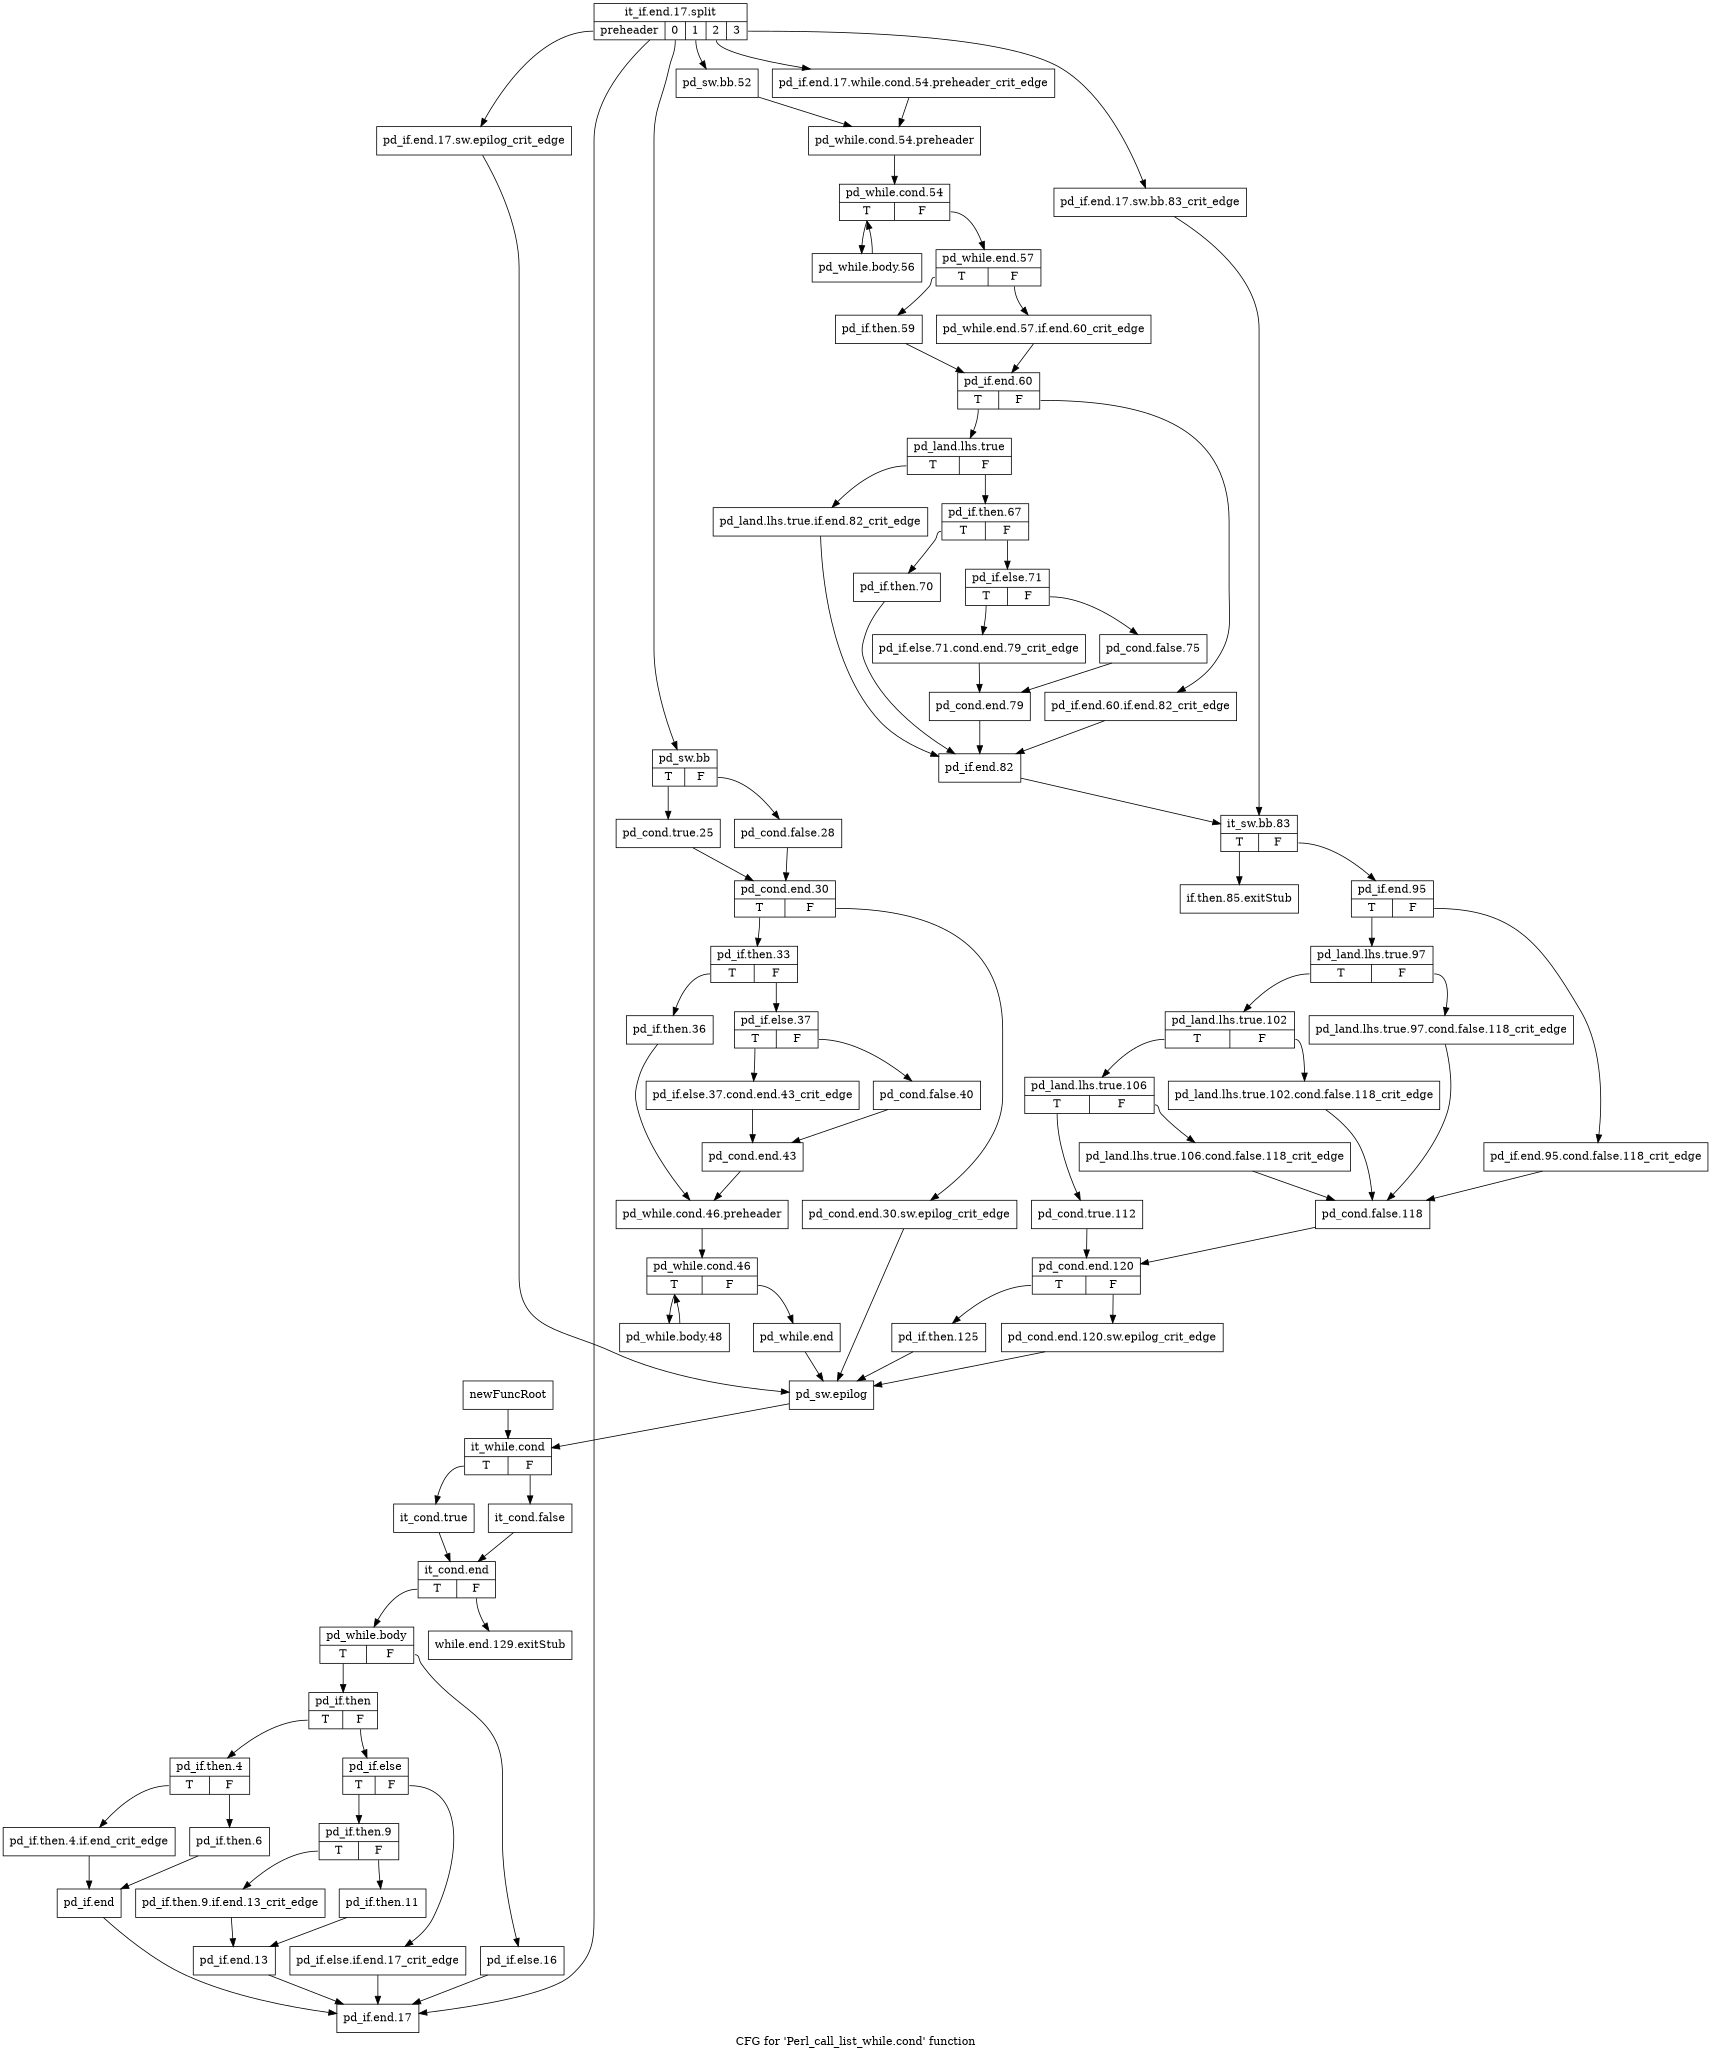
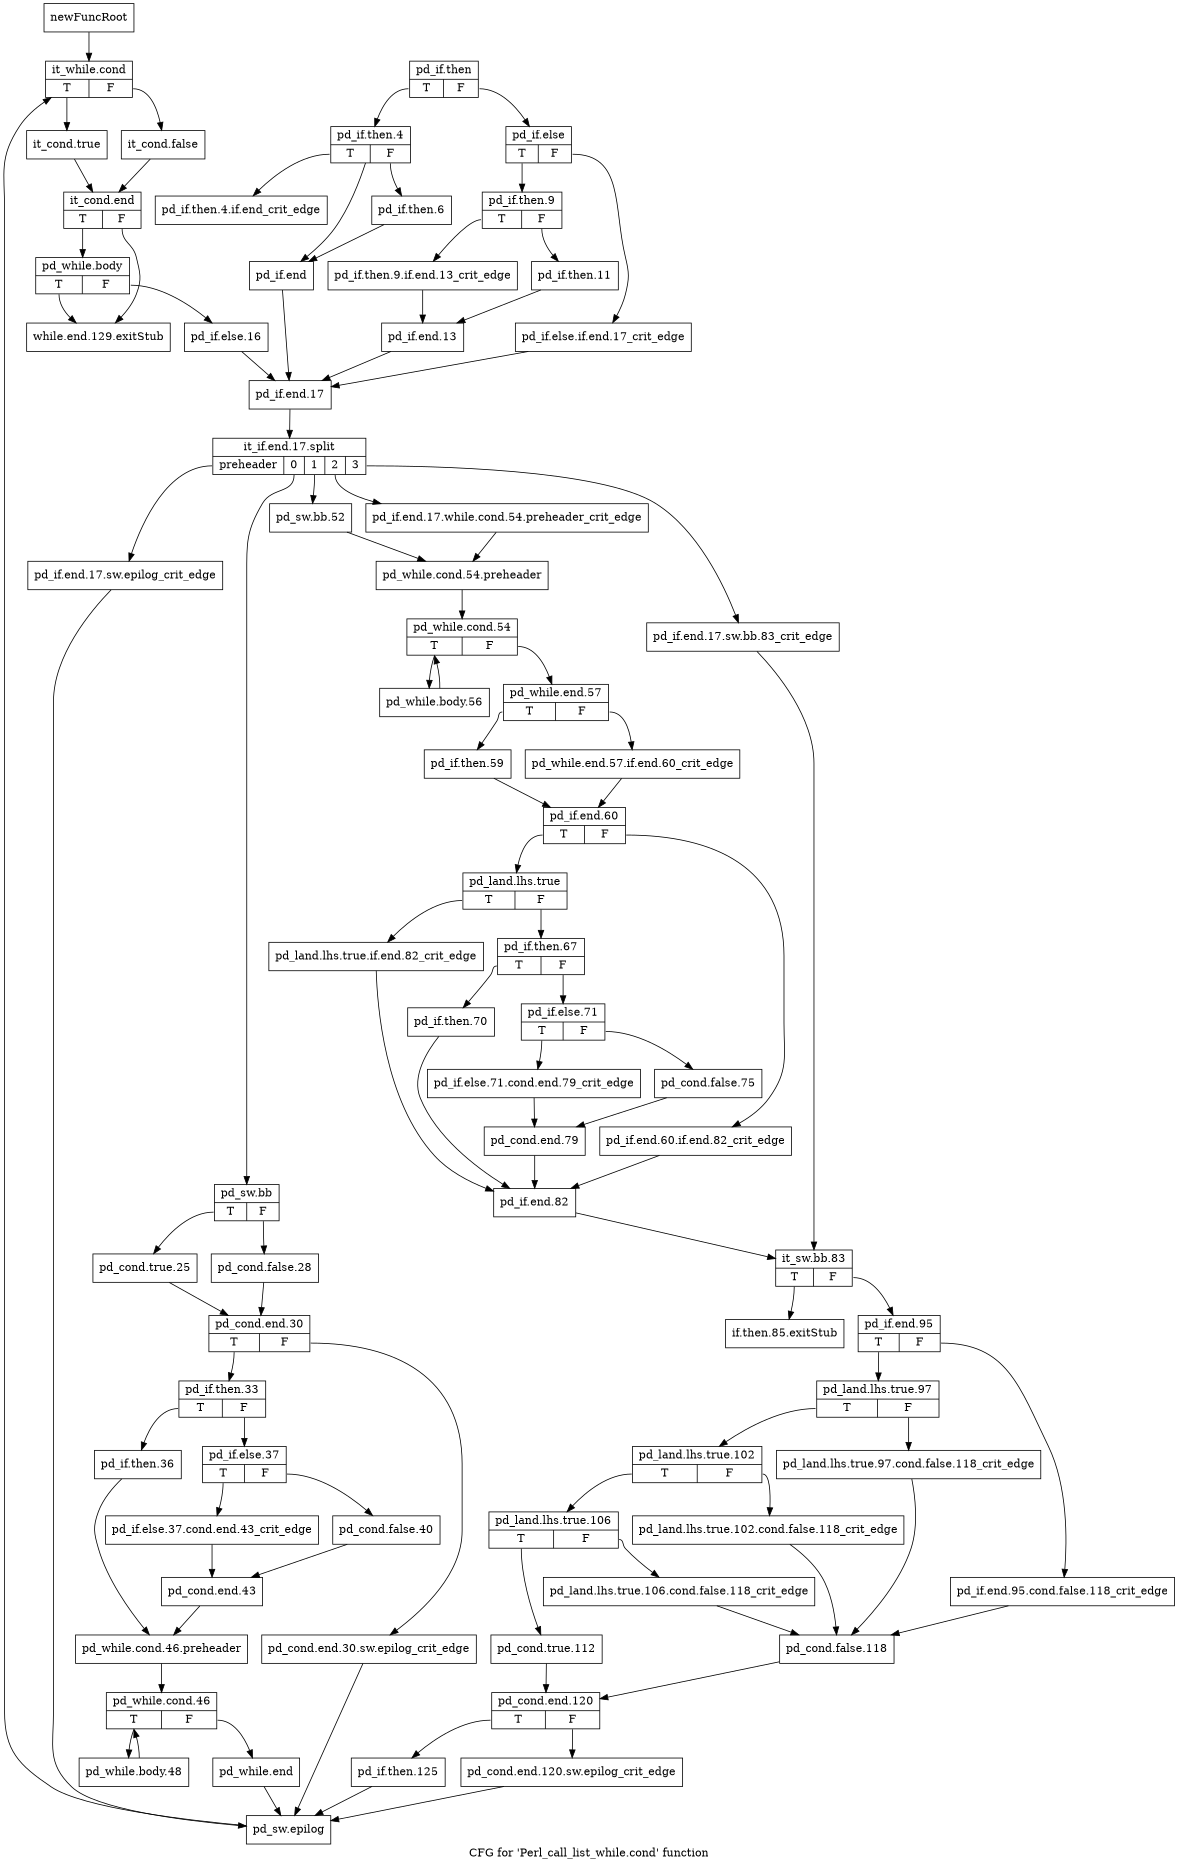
(594, 1077) -> (290, 420)
(343, 1674) -> (62, 307)
(89, 1868) -> (344, 214)
